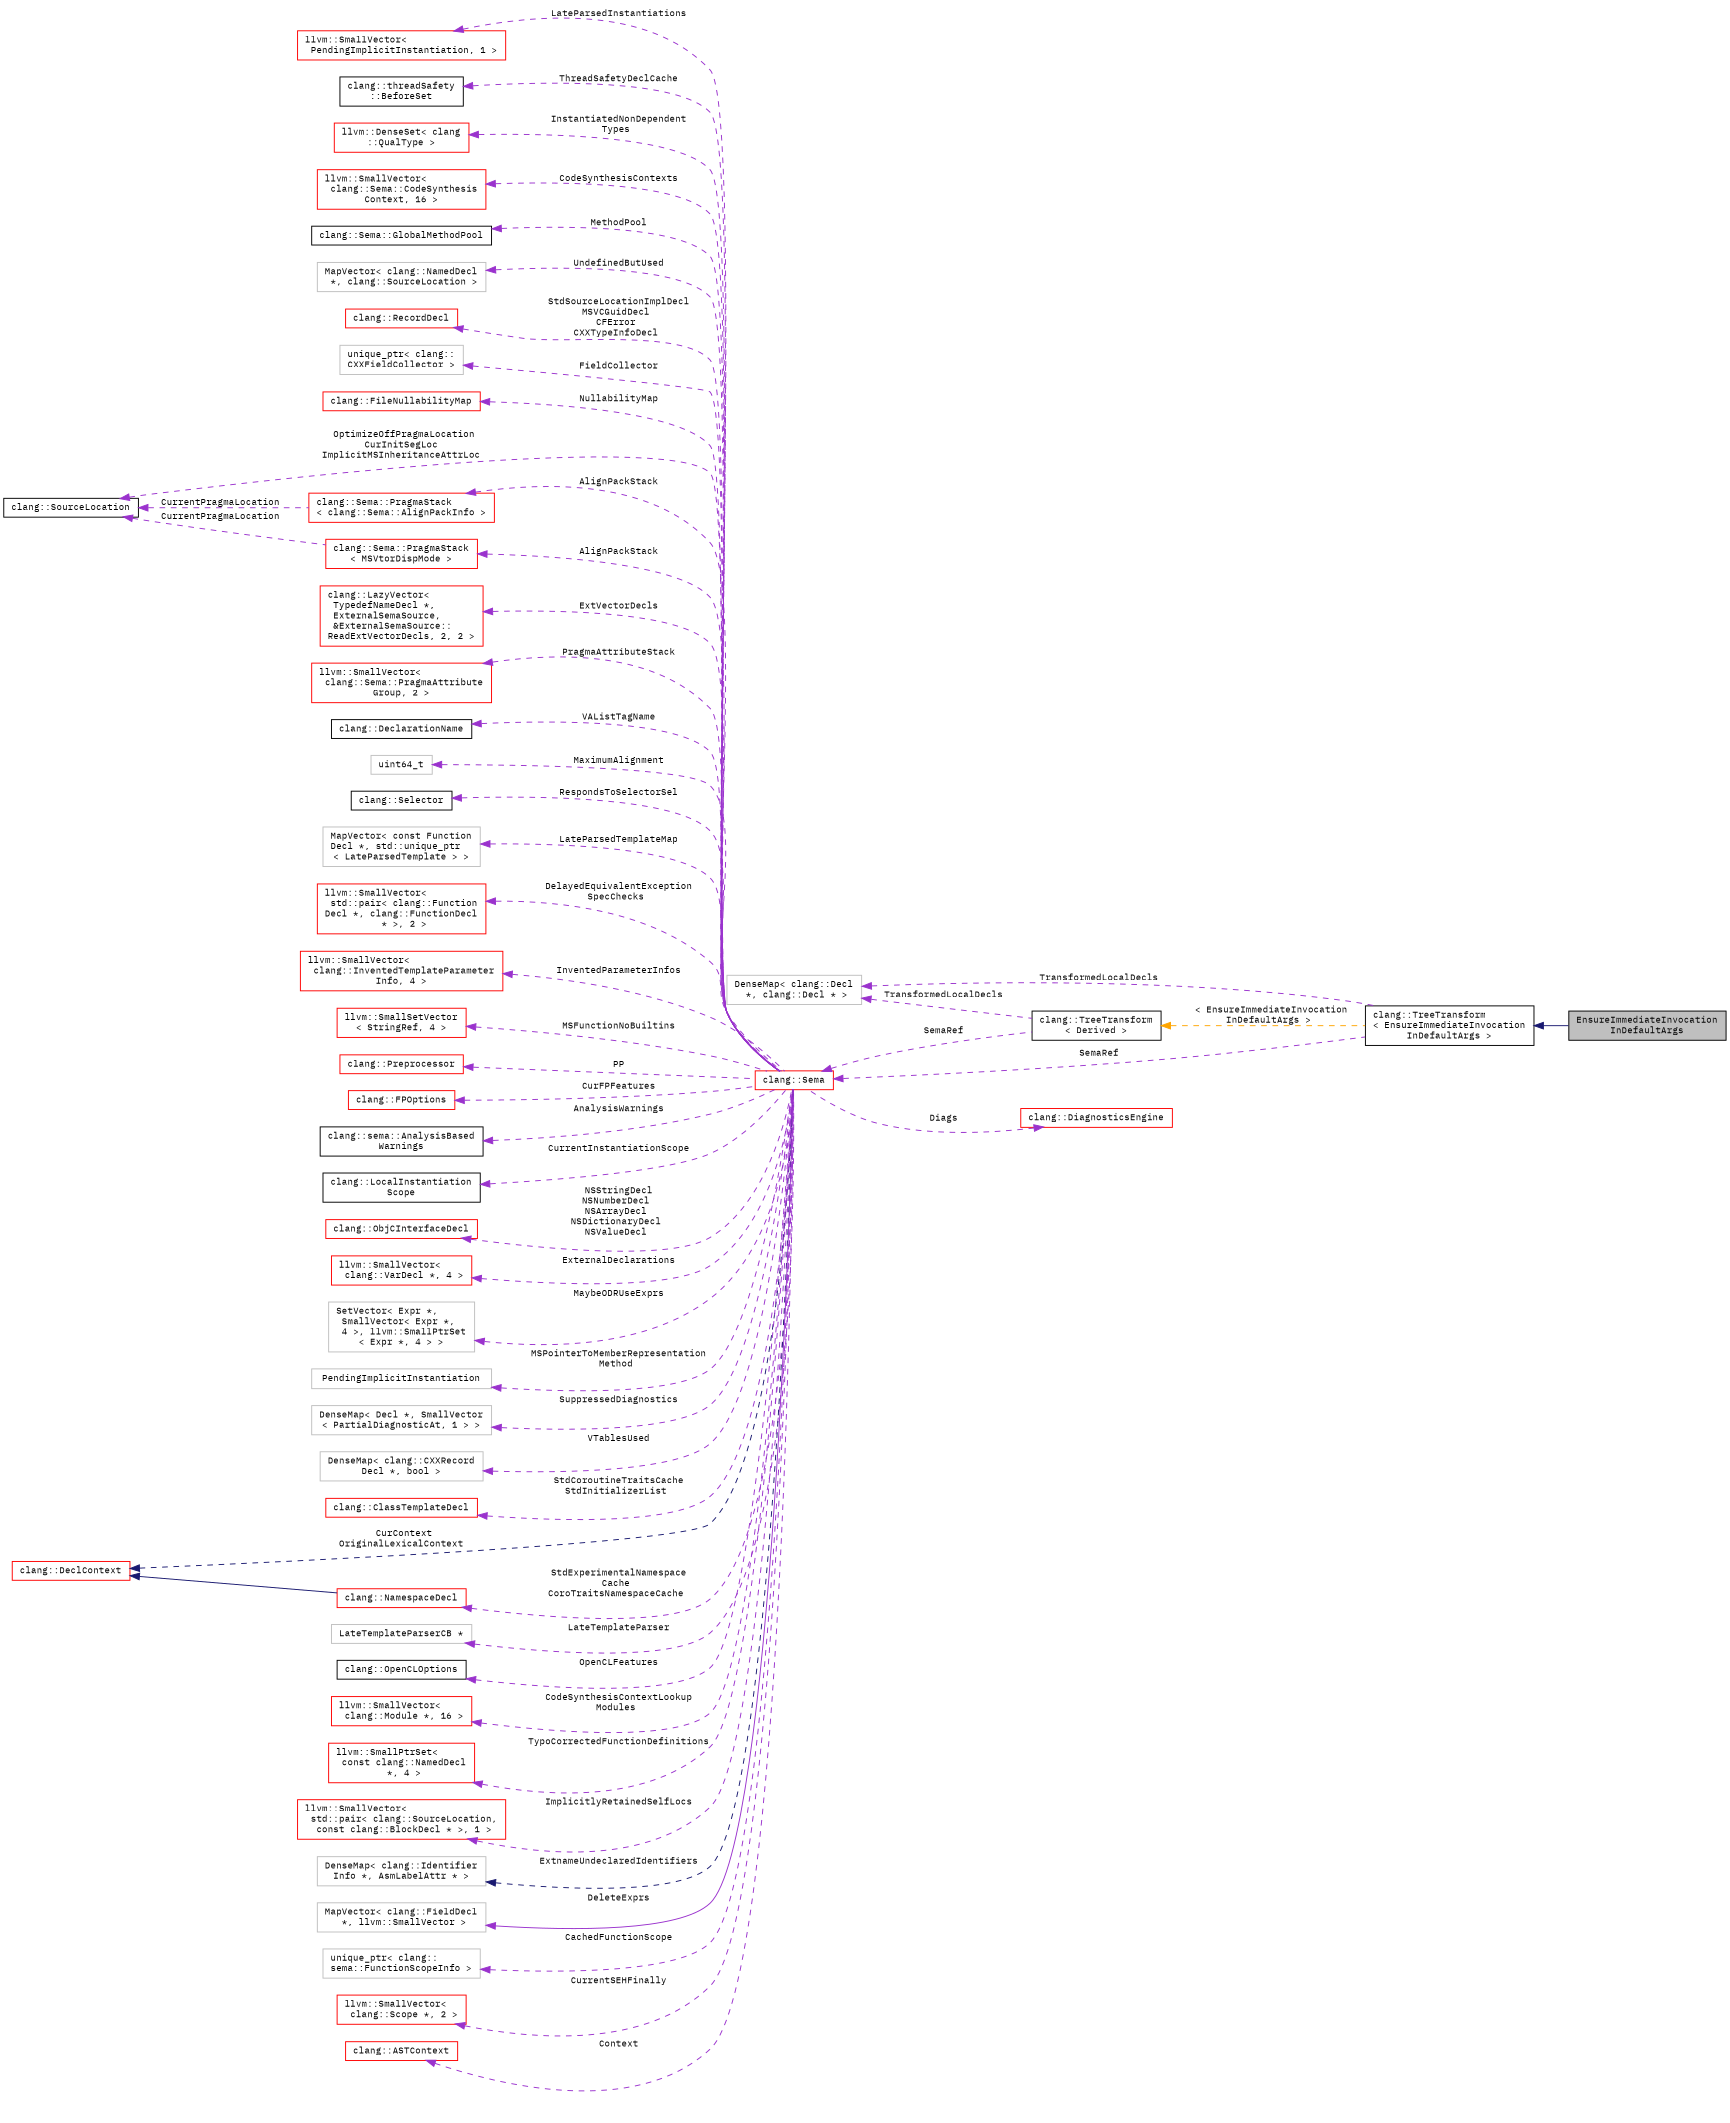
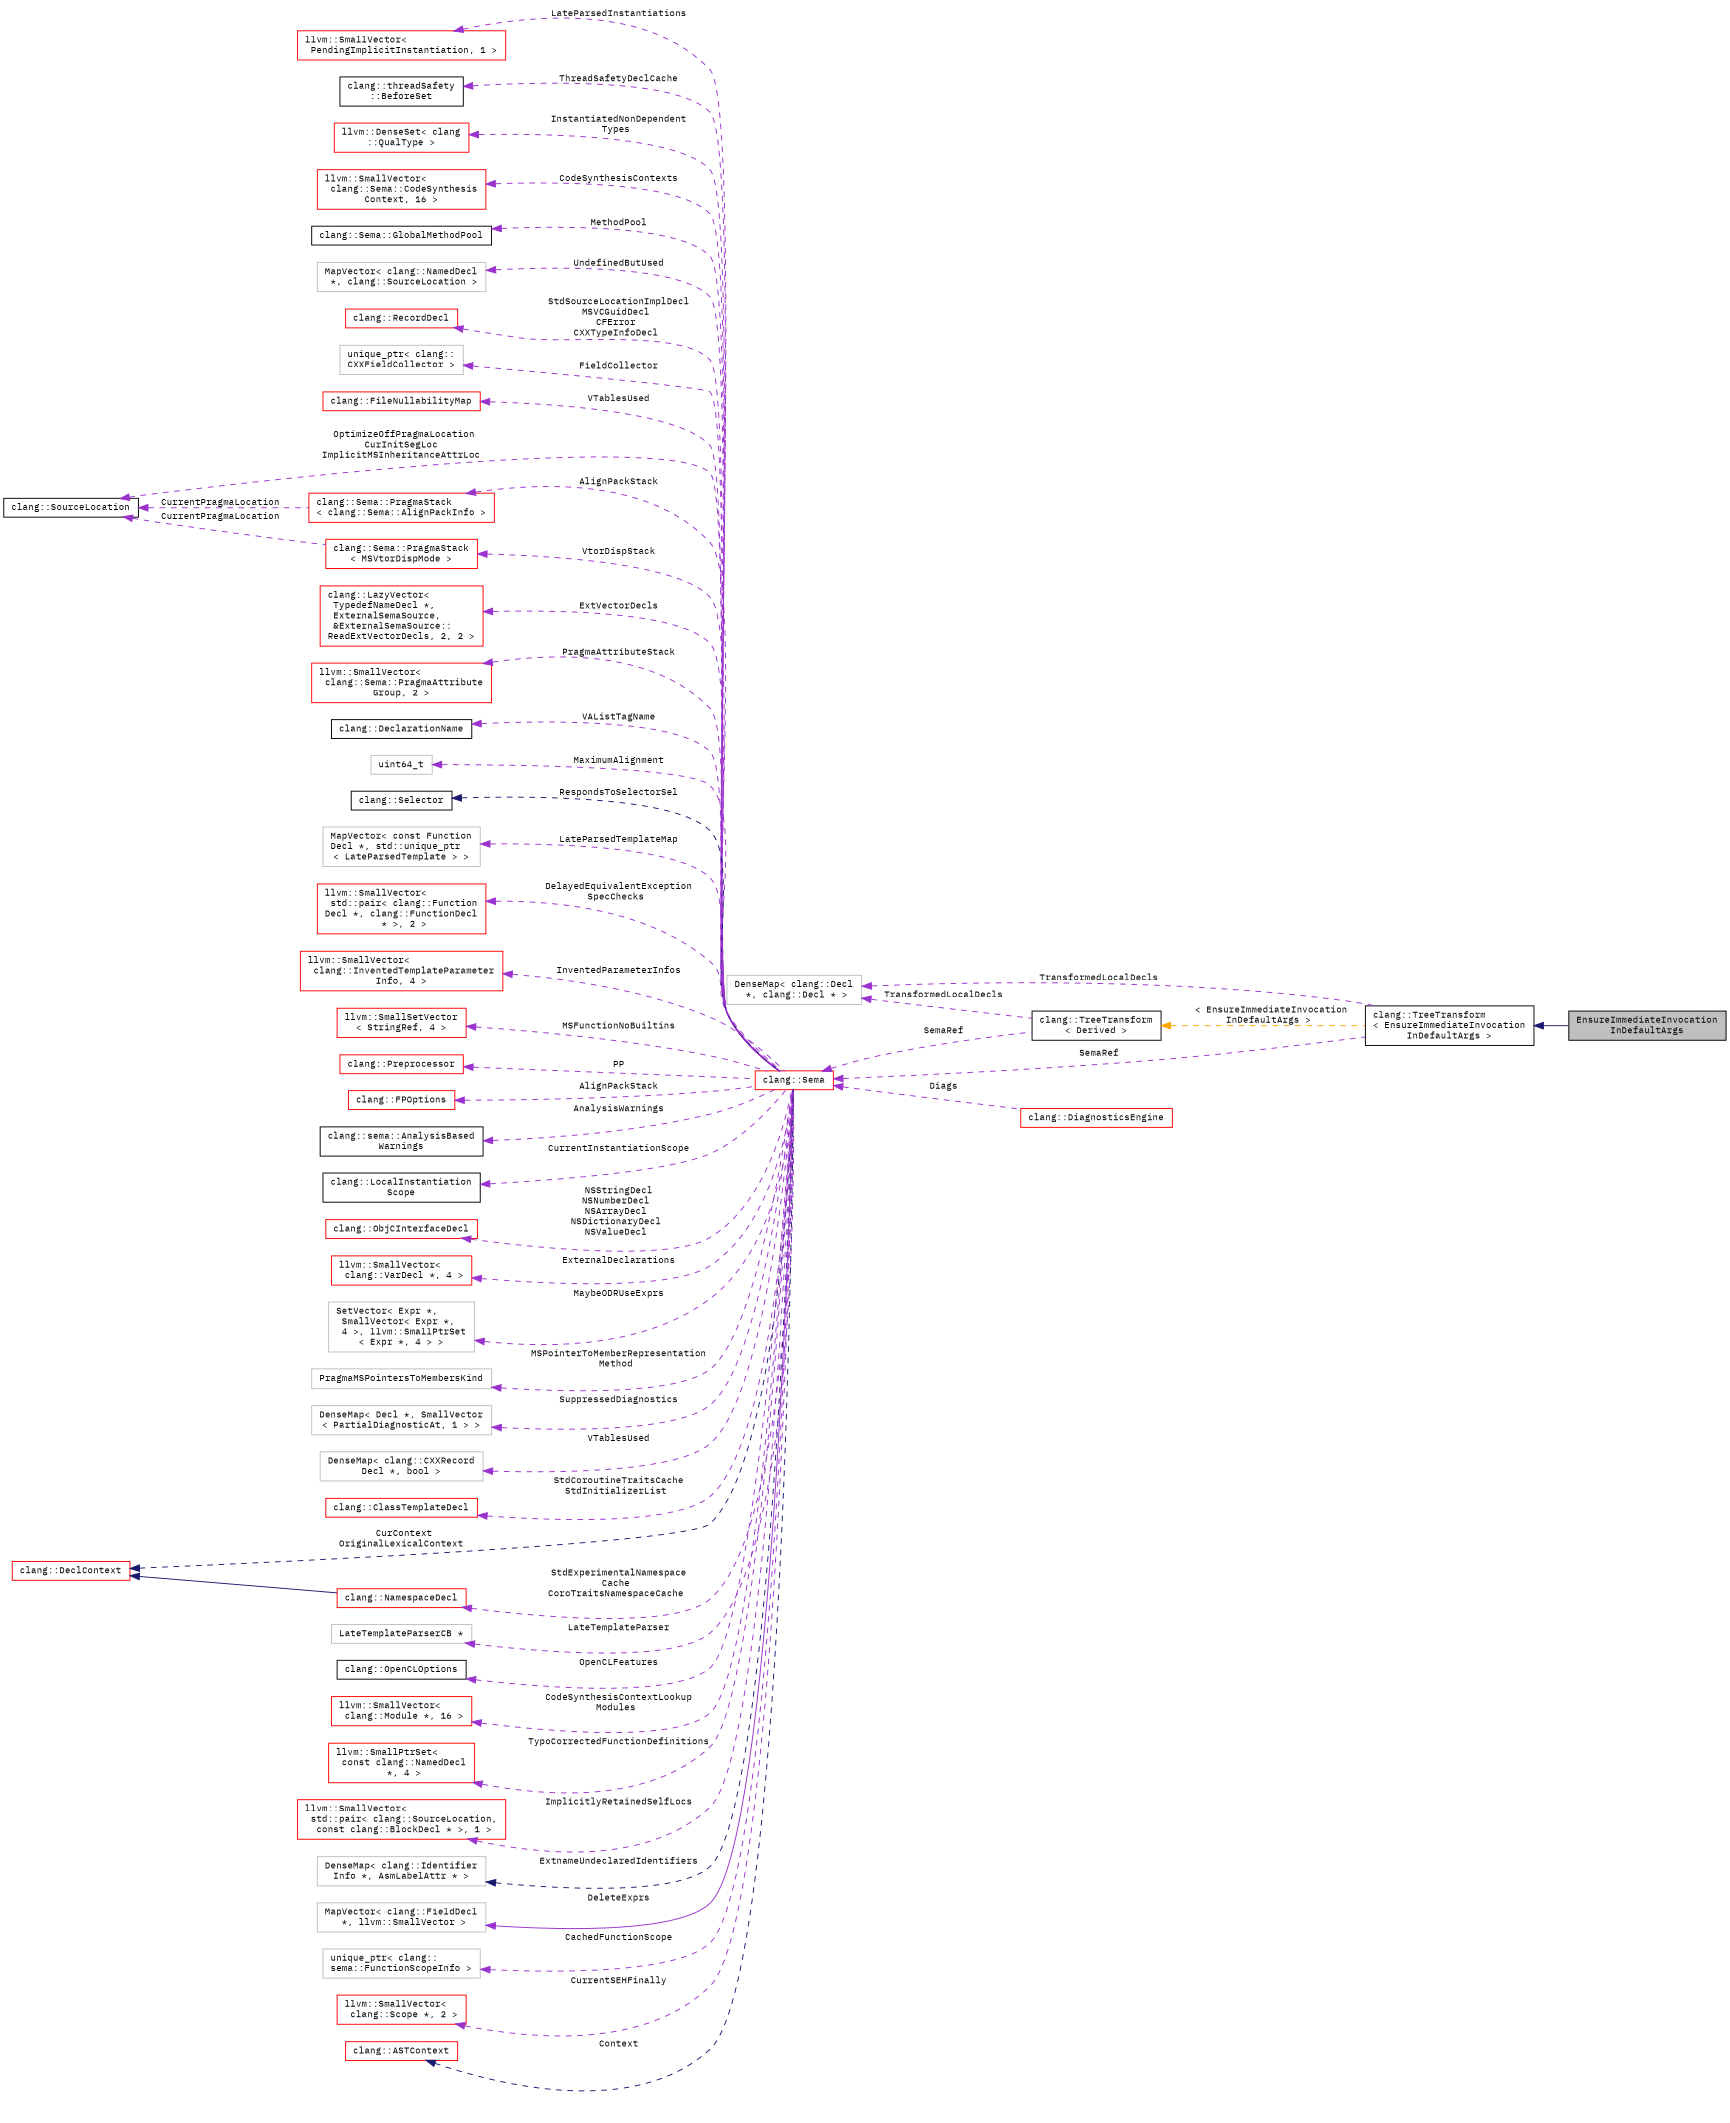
(616, 399) -> (616, 399)
(616, 552) -> (616, 552)
(713, 835) -> (713, 835)
(616, 1086) -> (616, 1086)
(917, 1130) -> (932, 1098)
(402, 1379) -> (402, 1379)
(771, 1717) -> (771, 1717)
